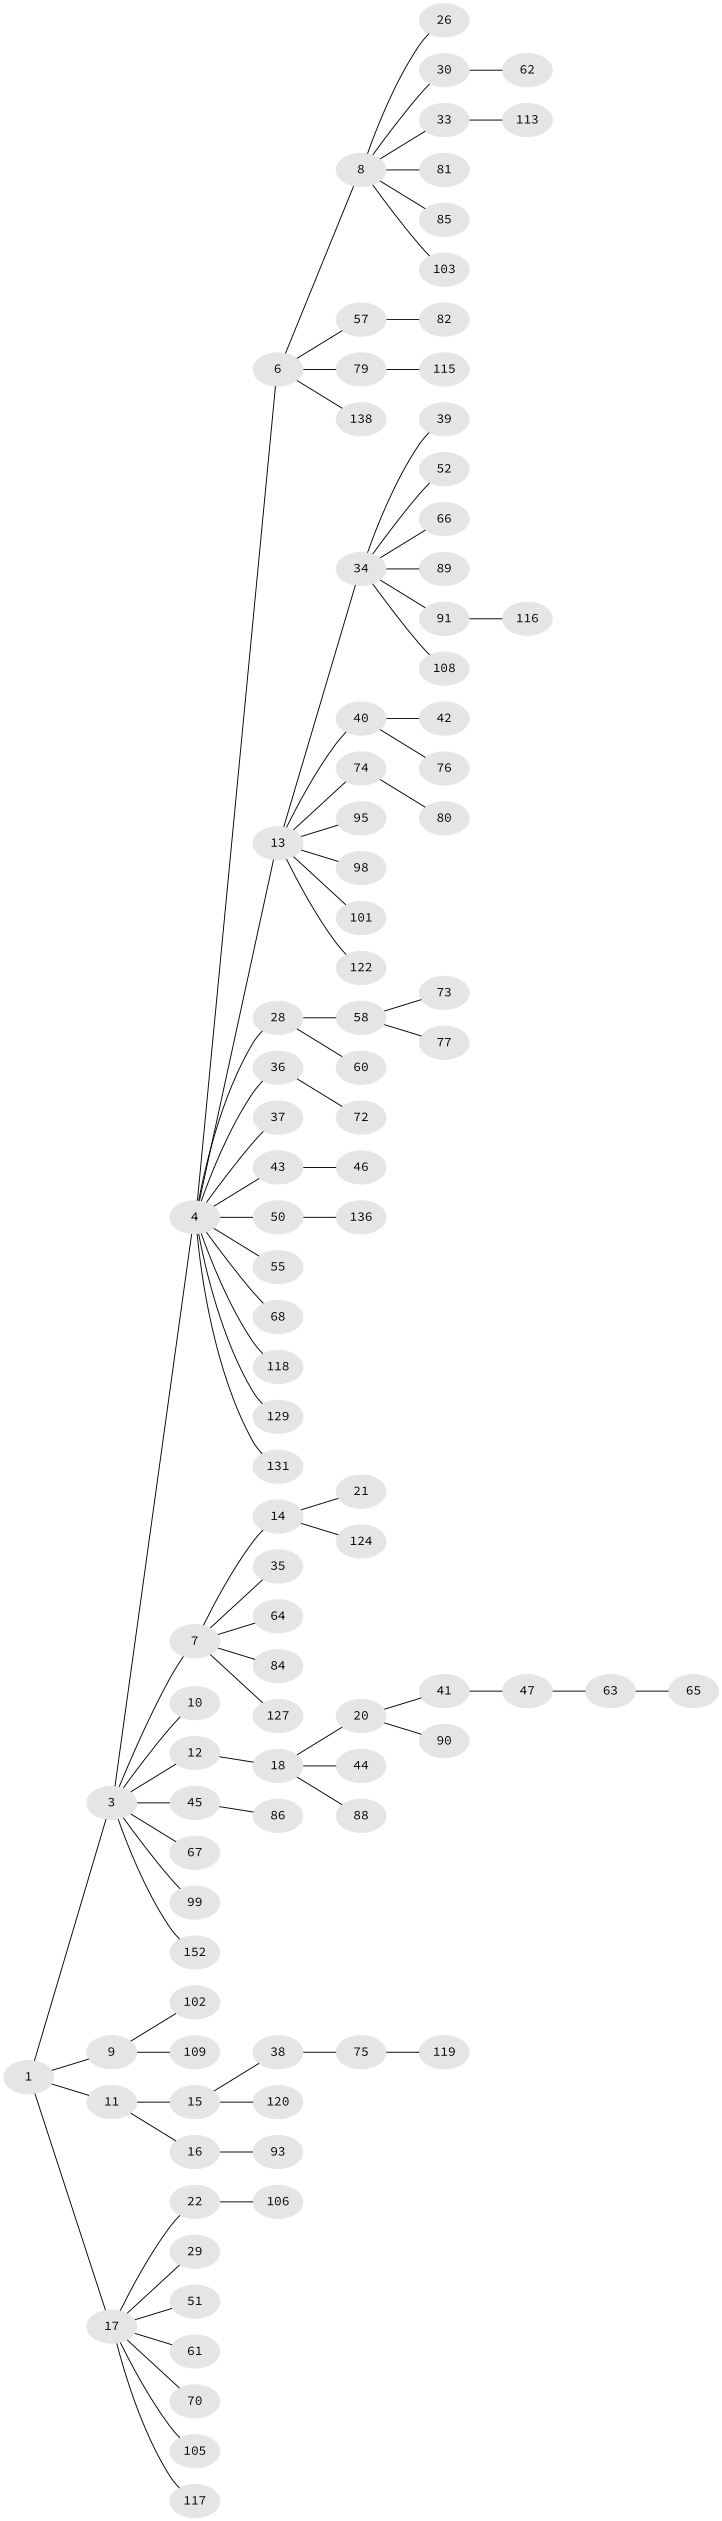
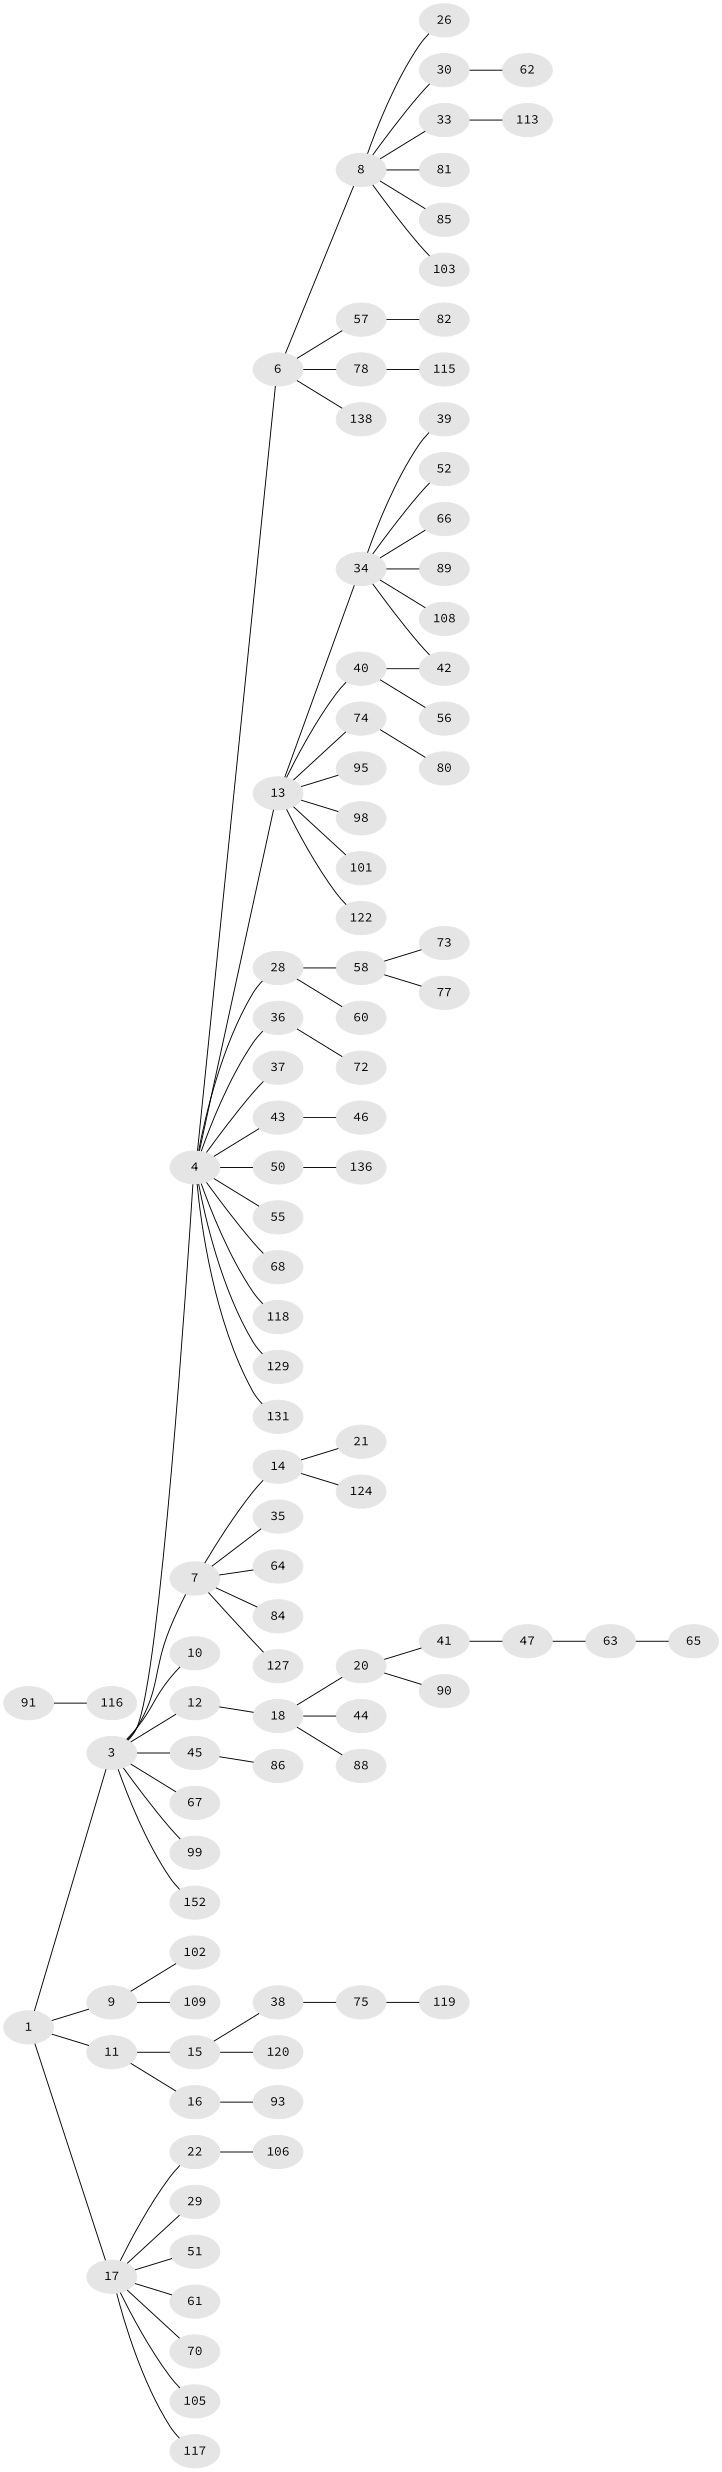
(361, 369) -> (361, 369)
(403, 594) -> (400, 620)
(444, 768) -> (444, 719)
